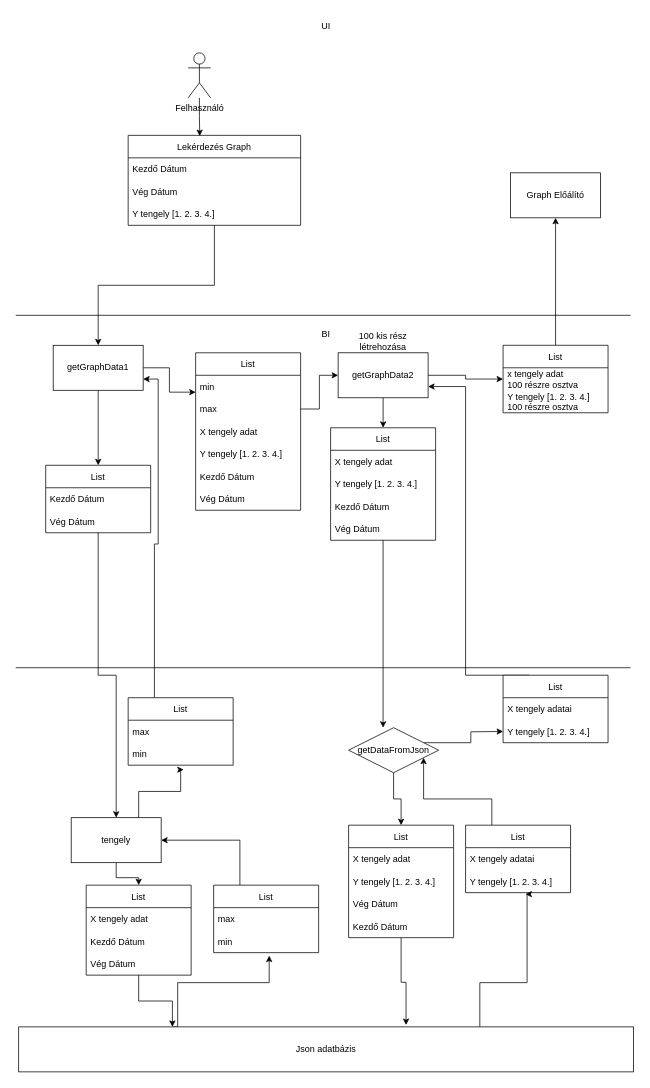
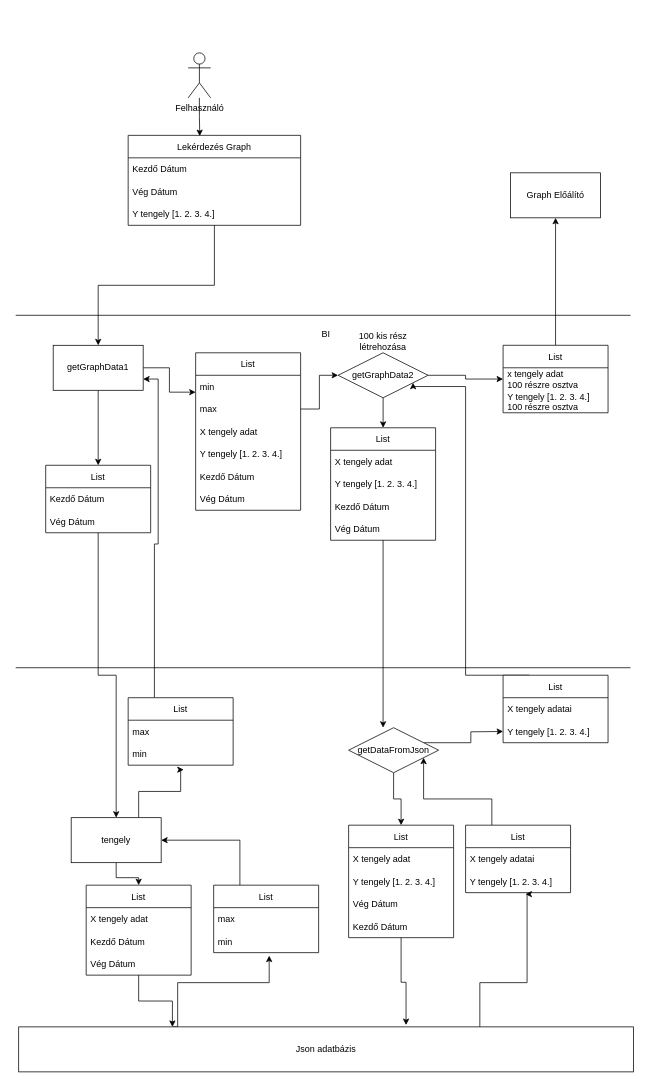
(326, 27) -> none
(383, 375) -> (383, 375)
